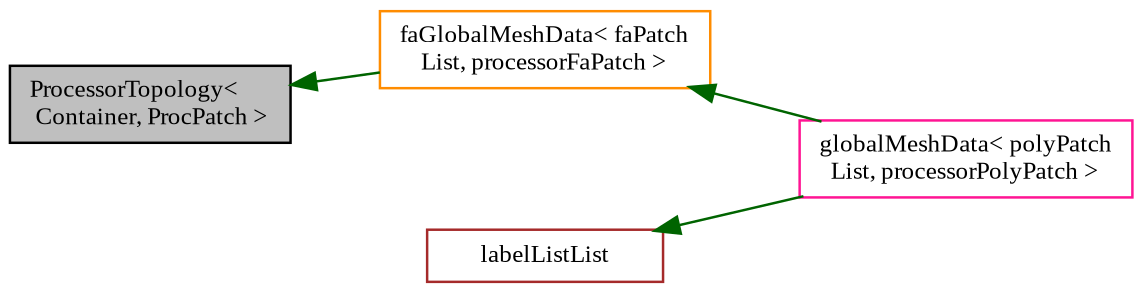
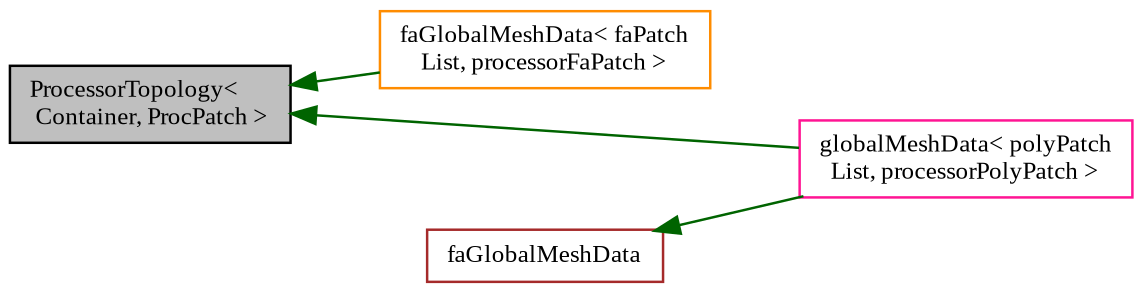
(768, 107) -> (558, 132)
(545, 256) -> (545, 256)
